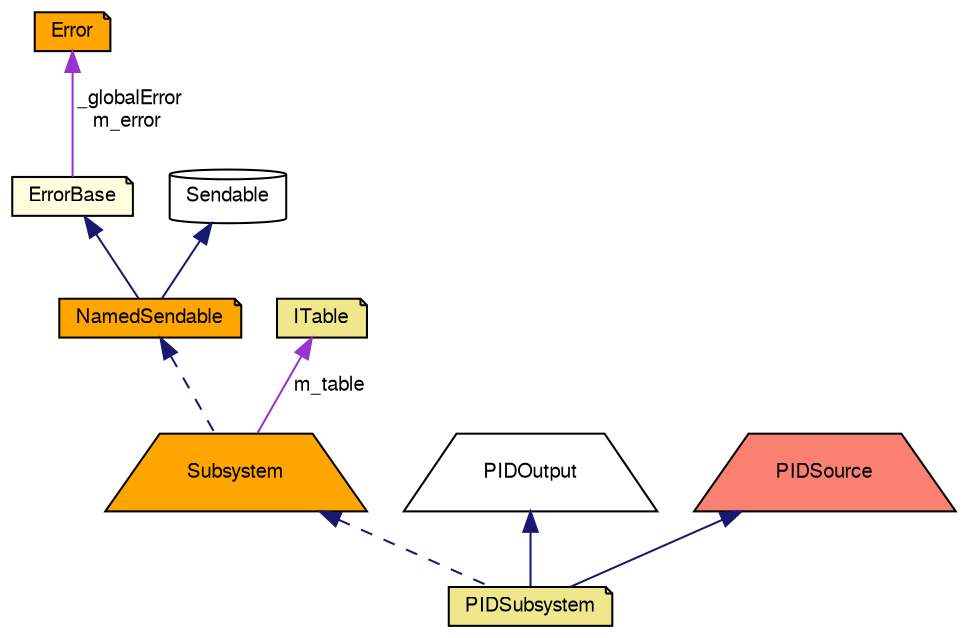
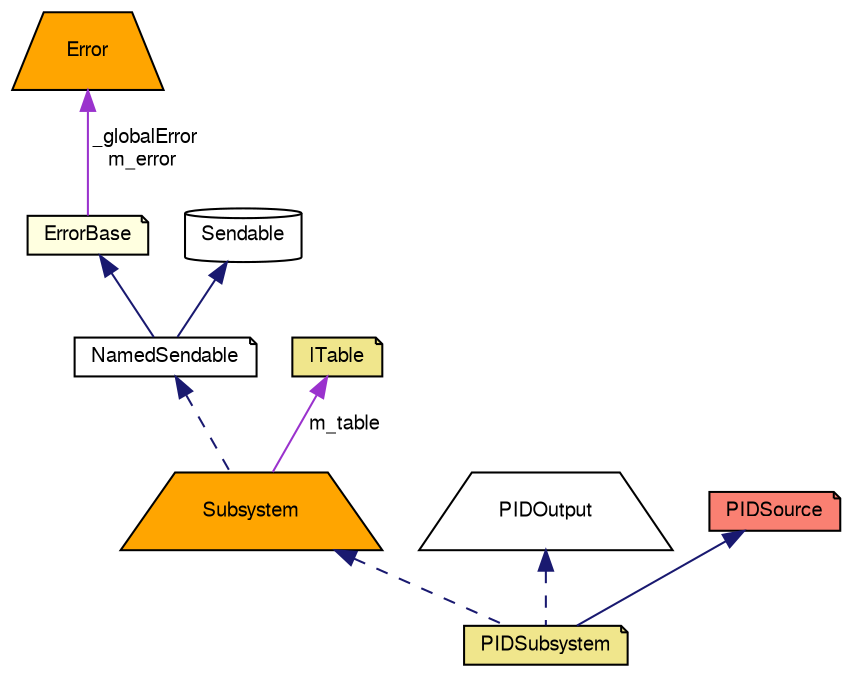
(73, 32) -> (88, 51)
(150, 318) -> (166, 357)
(825, 473) -> (775, 511)
(531, 559) -> (546, 598)
